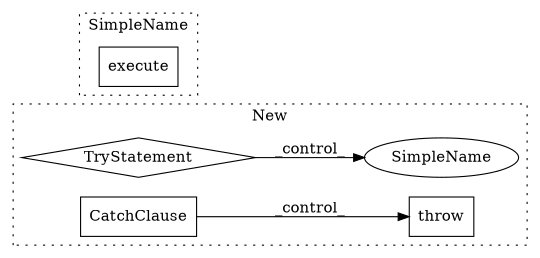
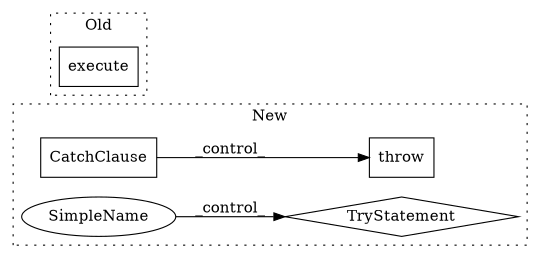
(139, 26) -> (99, 26)
(305, 158) -> (225, 217)
